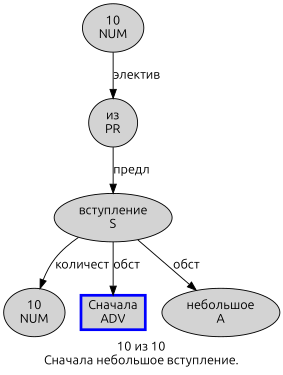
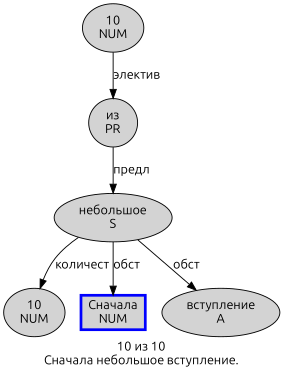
(113, 218) -> (113, 218)
(113, 312) -> (113, 312)
(221, 312) -> (221, 312)
